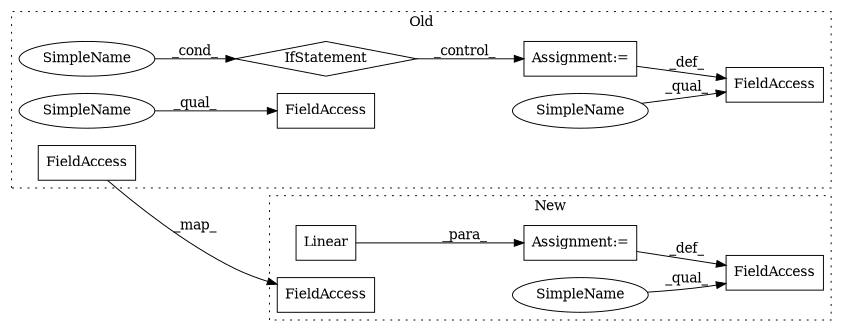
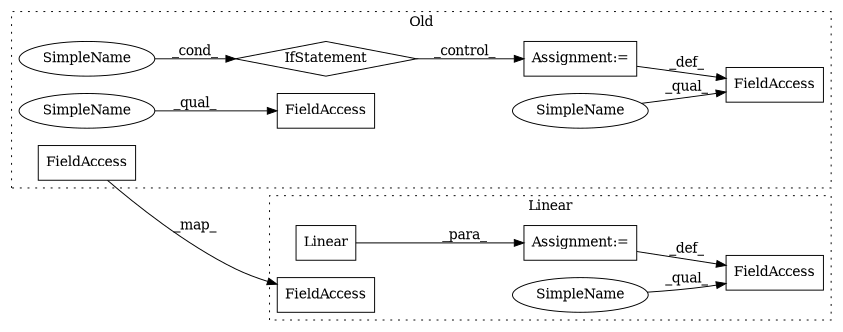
(550, 207) -> (550, 207)
